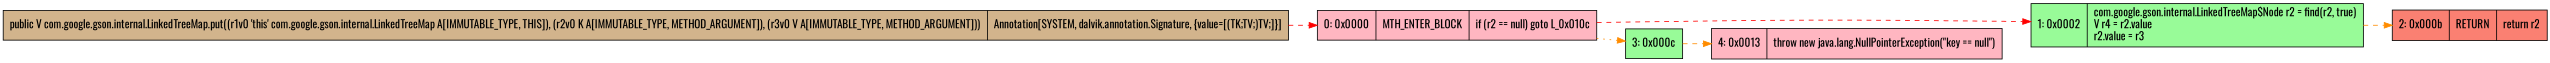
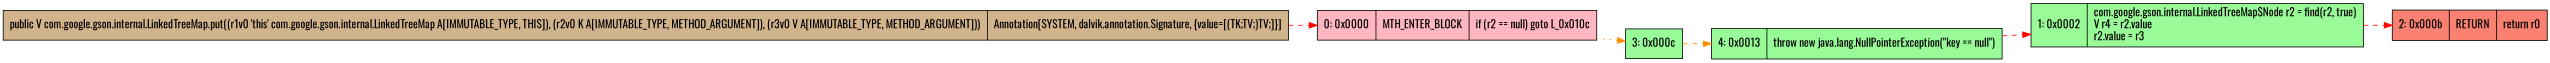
(1810, 20) -> (2013, 35)
(2374, 25) -> (2374, 25)
(2522, 25) -> (2522, 25)
(1857, 44) -> (1857, 44)
